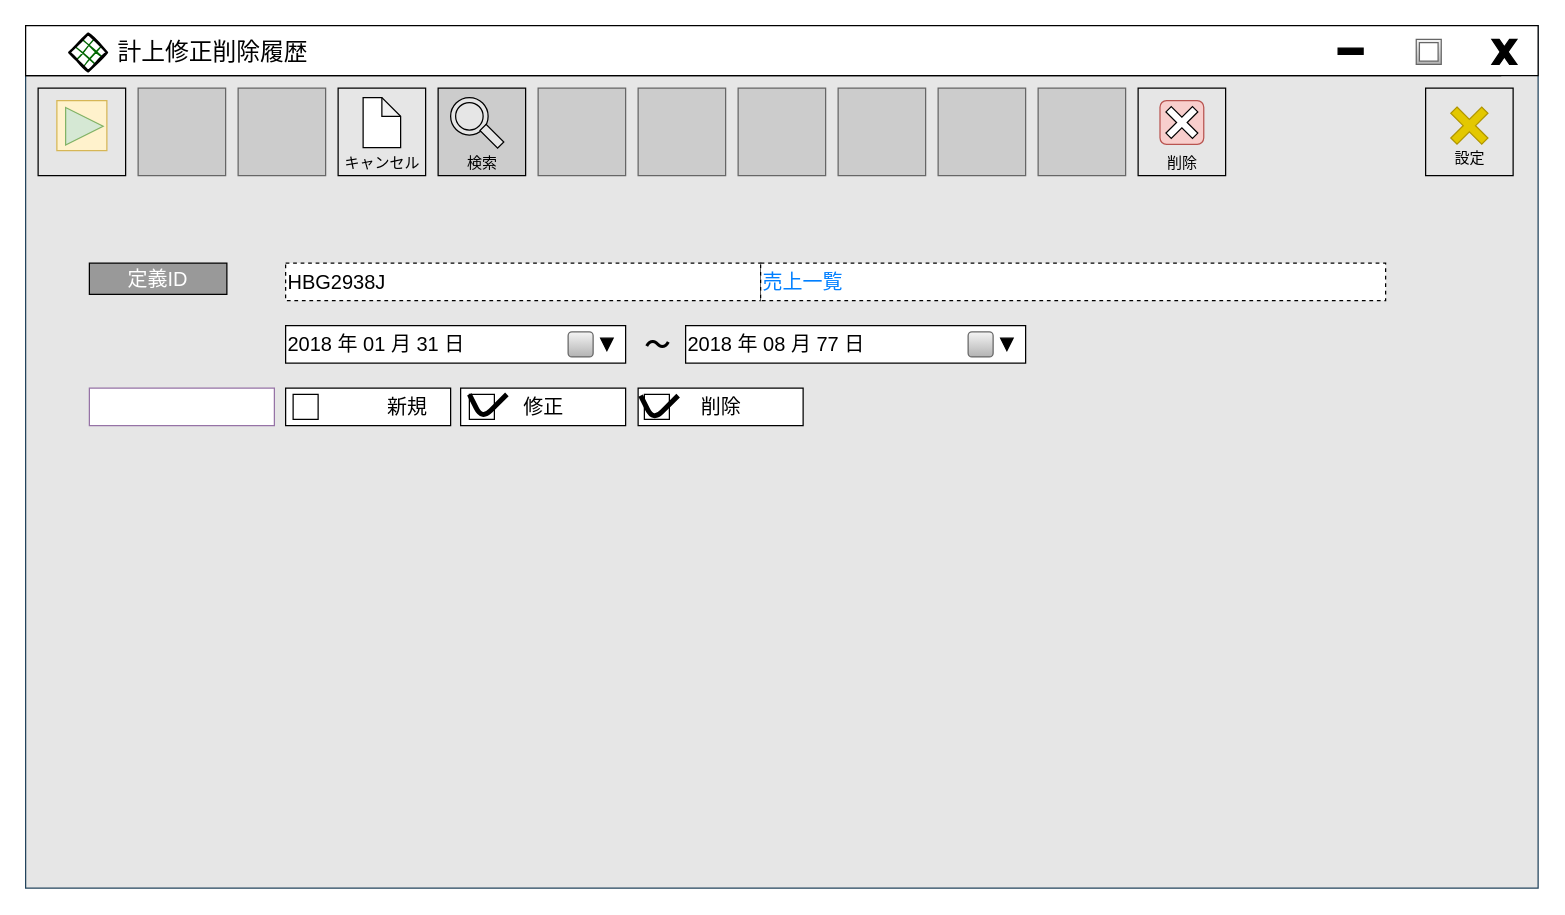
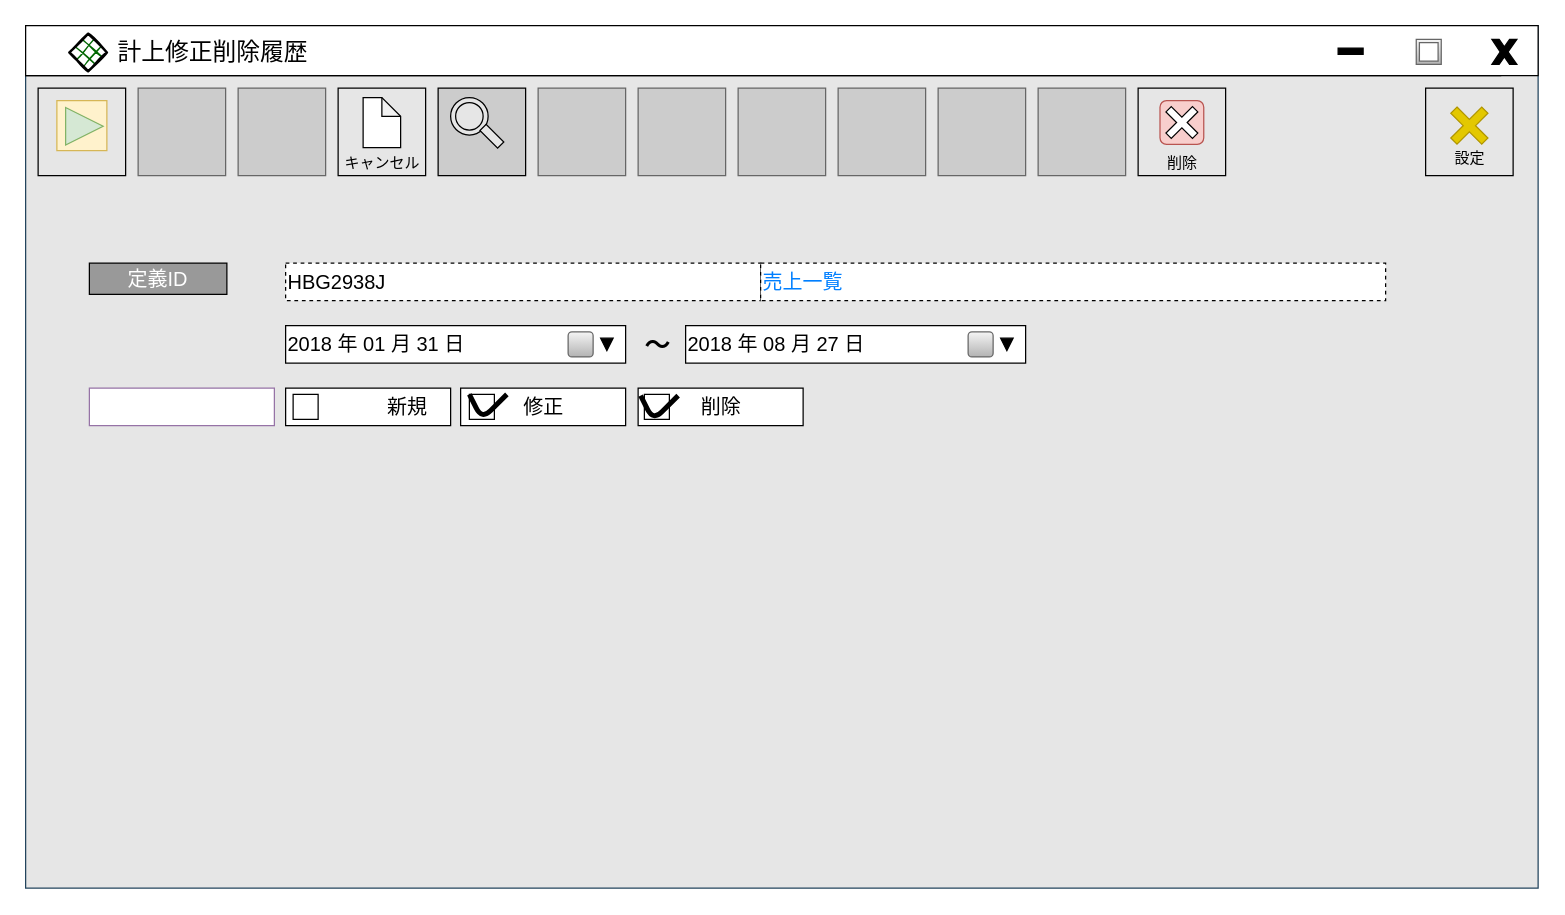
(482, 163) -> none
(755, 344) -> (755, 344)
